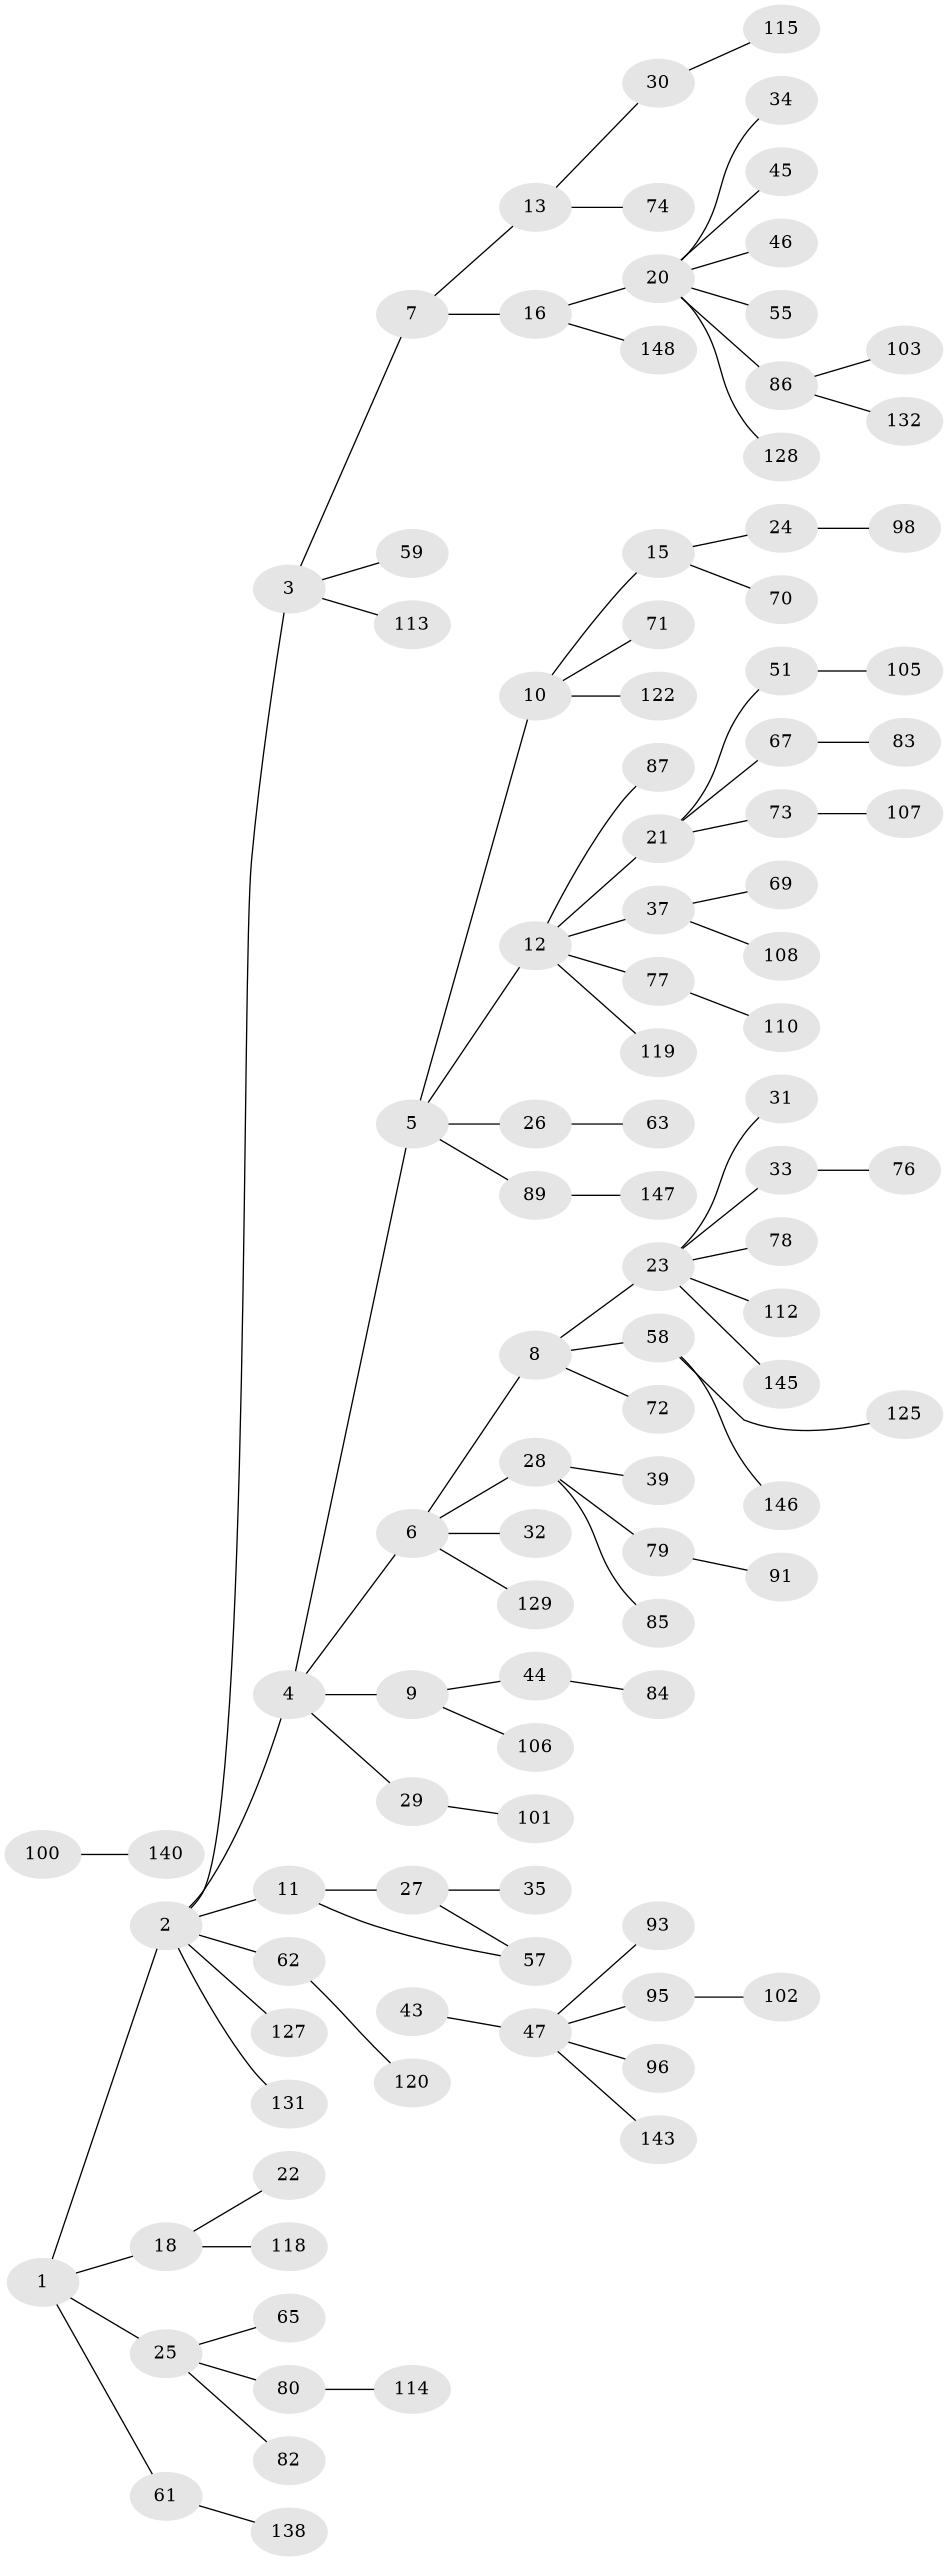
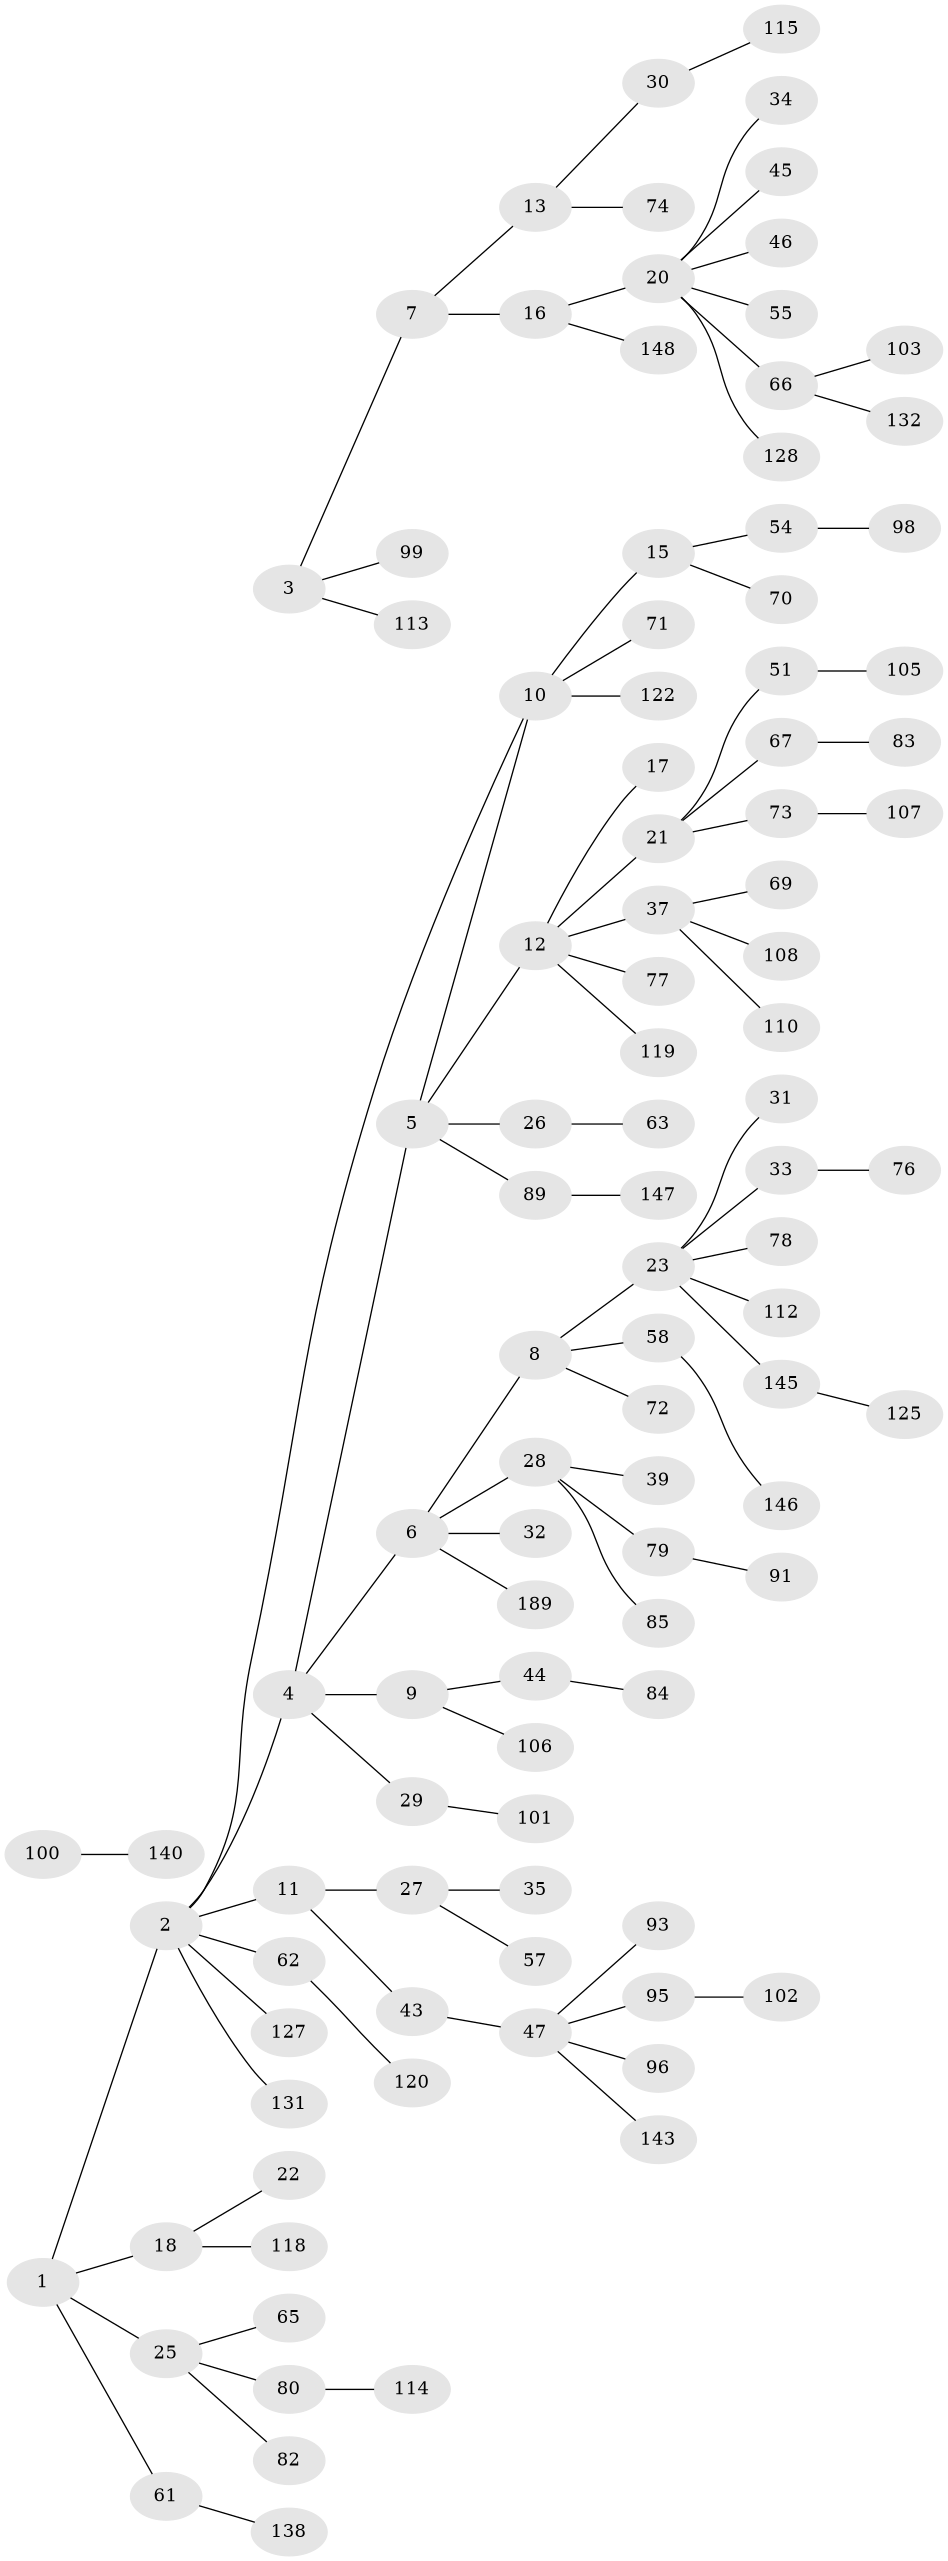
(782, 386) -> (782, 386)
(782, 528) -> (782, 528)
(412, 553) -> (412, 553)
(659, 767) -> (659, 767)
(719, 1004) -> (720, 969)
(243, 1263) -> (318, 1304)
(762, 1426) -> (843, 1399)
(535, 1605) -> (535, 1605)
(408, 1936) -> (351, 1950)
